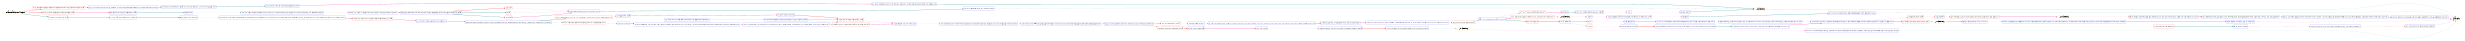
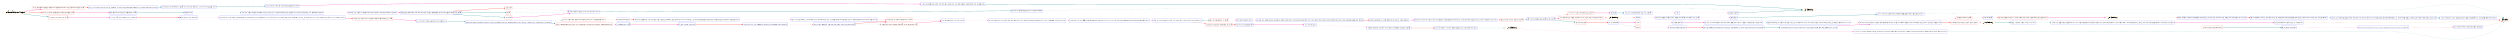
(816, 16) -> (719, 24)
